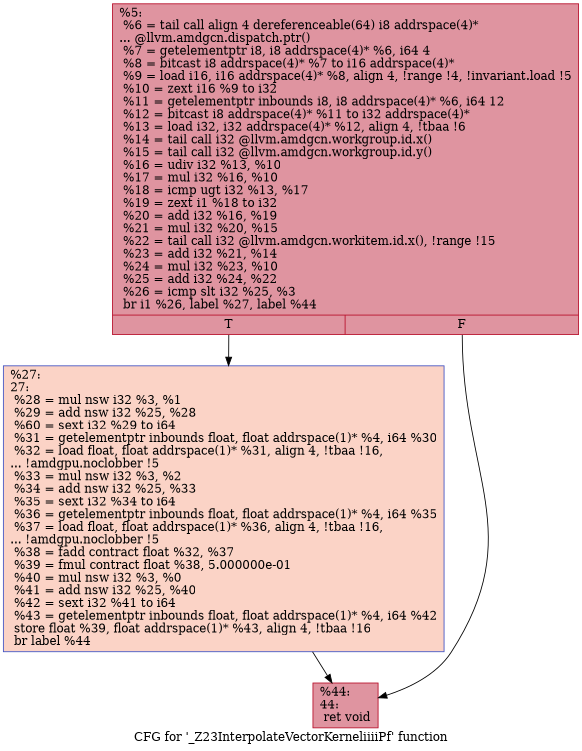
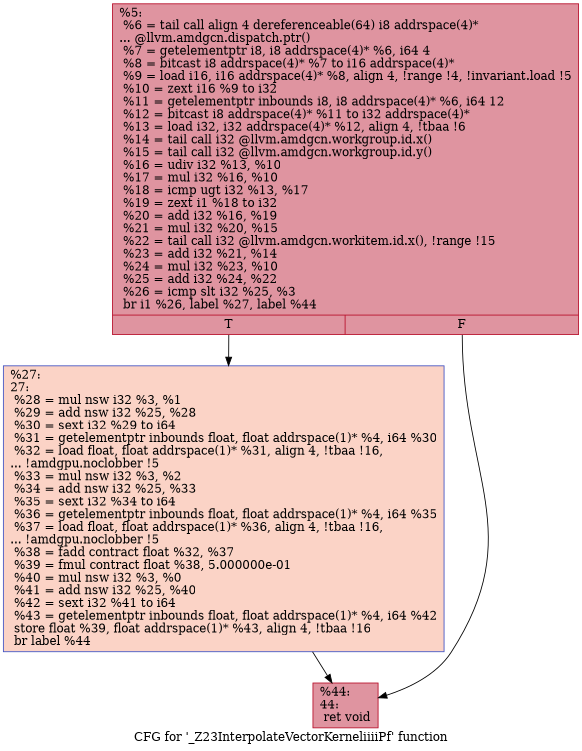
(93, 426) -> (93, 426)
